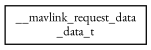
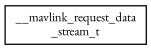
(76, 25) -> (76, 25)
